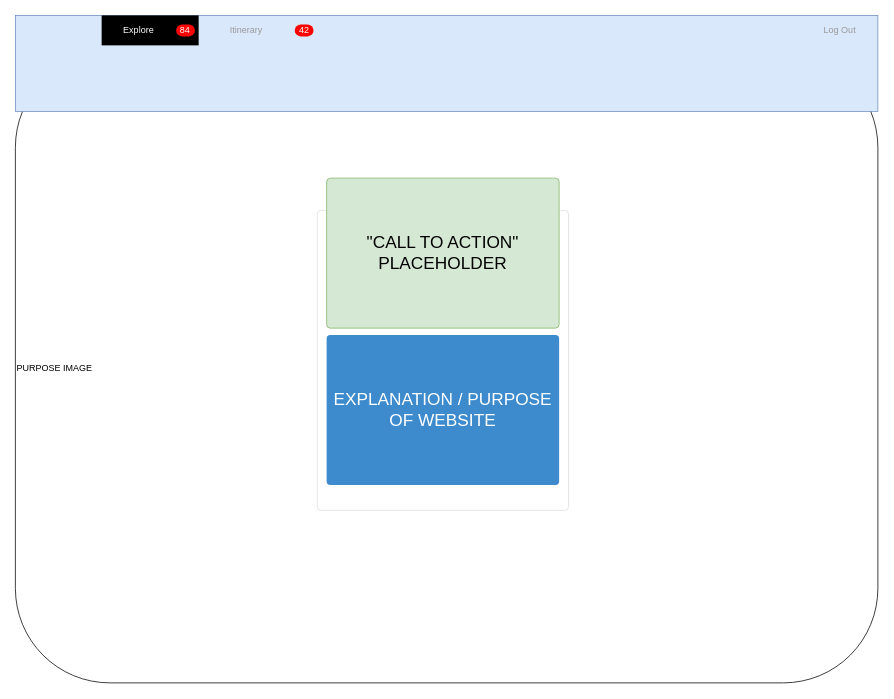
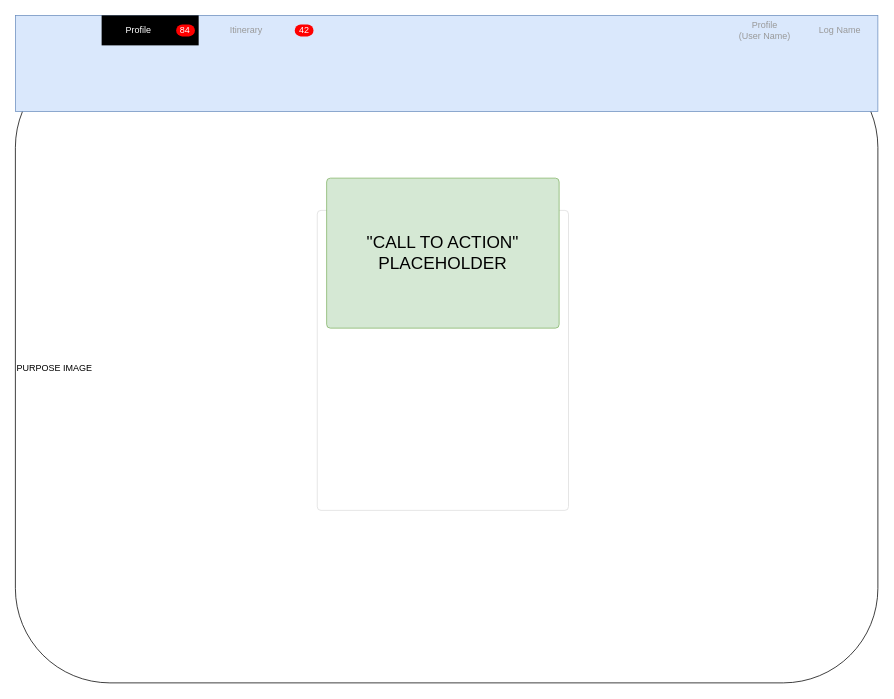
(139, 30) -> (139, 30)
none -> (765, 30)
(840, 30) -> (840, 30)
(443, 410) -> none
